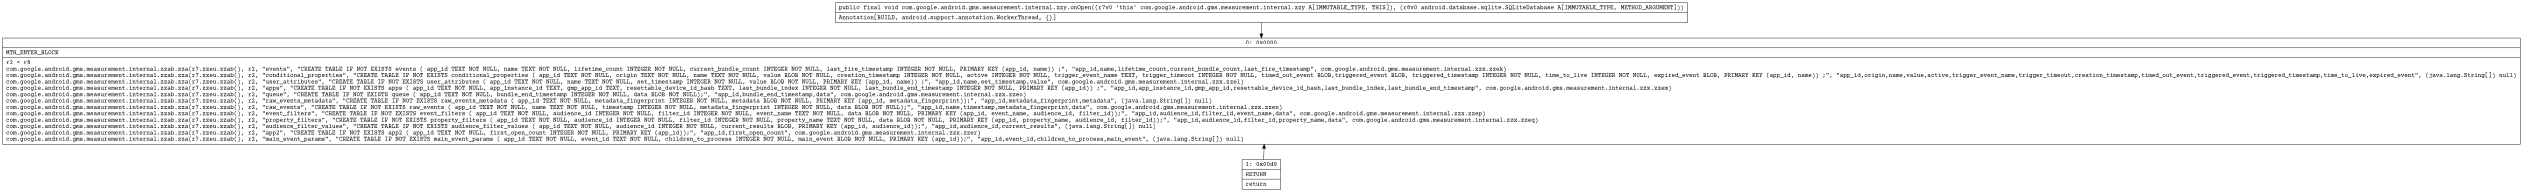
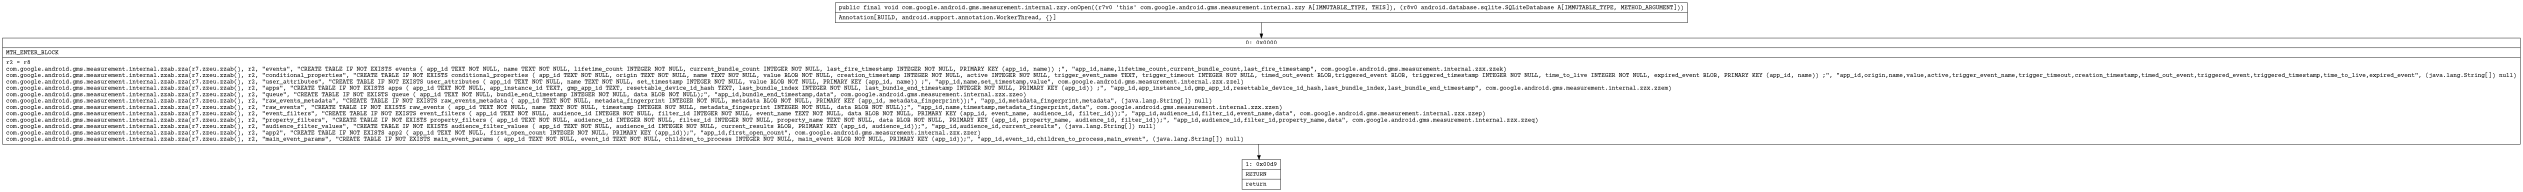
(1264, 154) -> (1259, 150)
